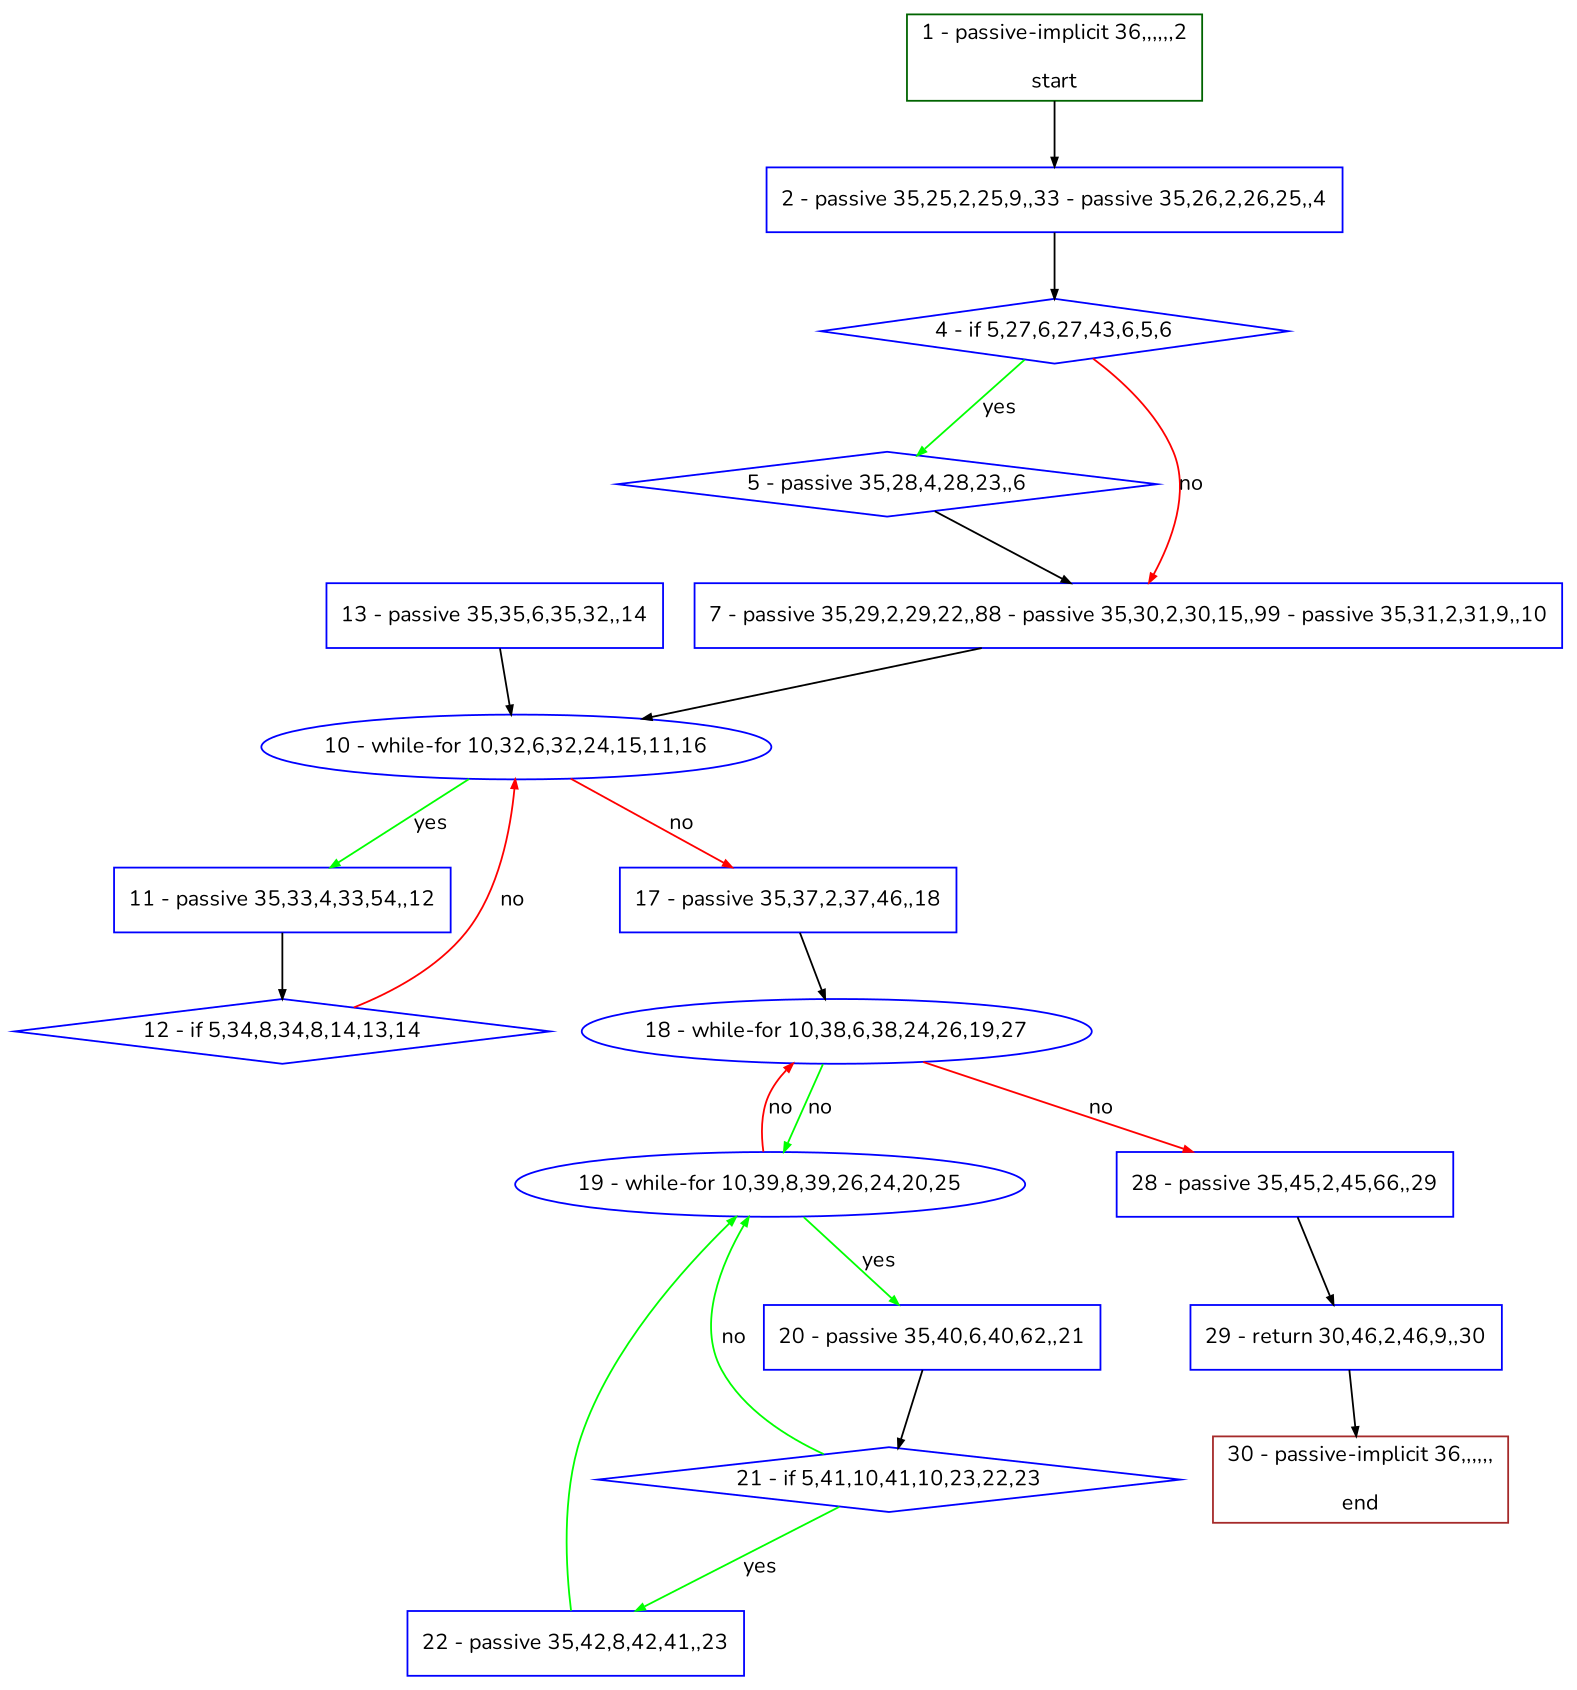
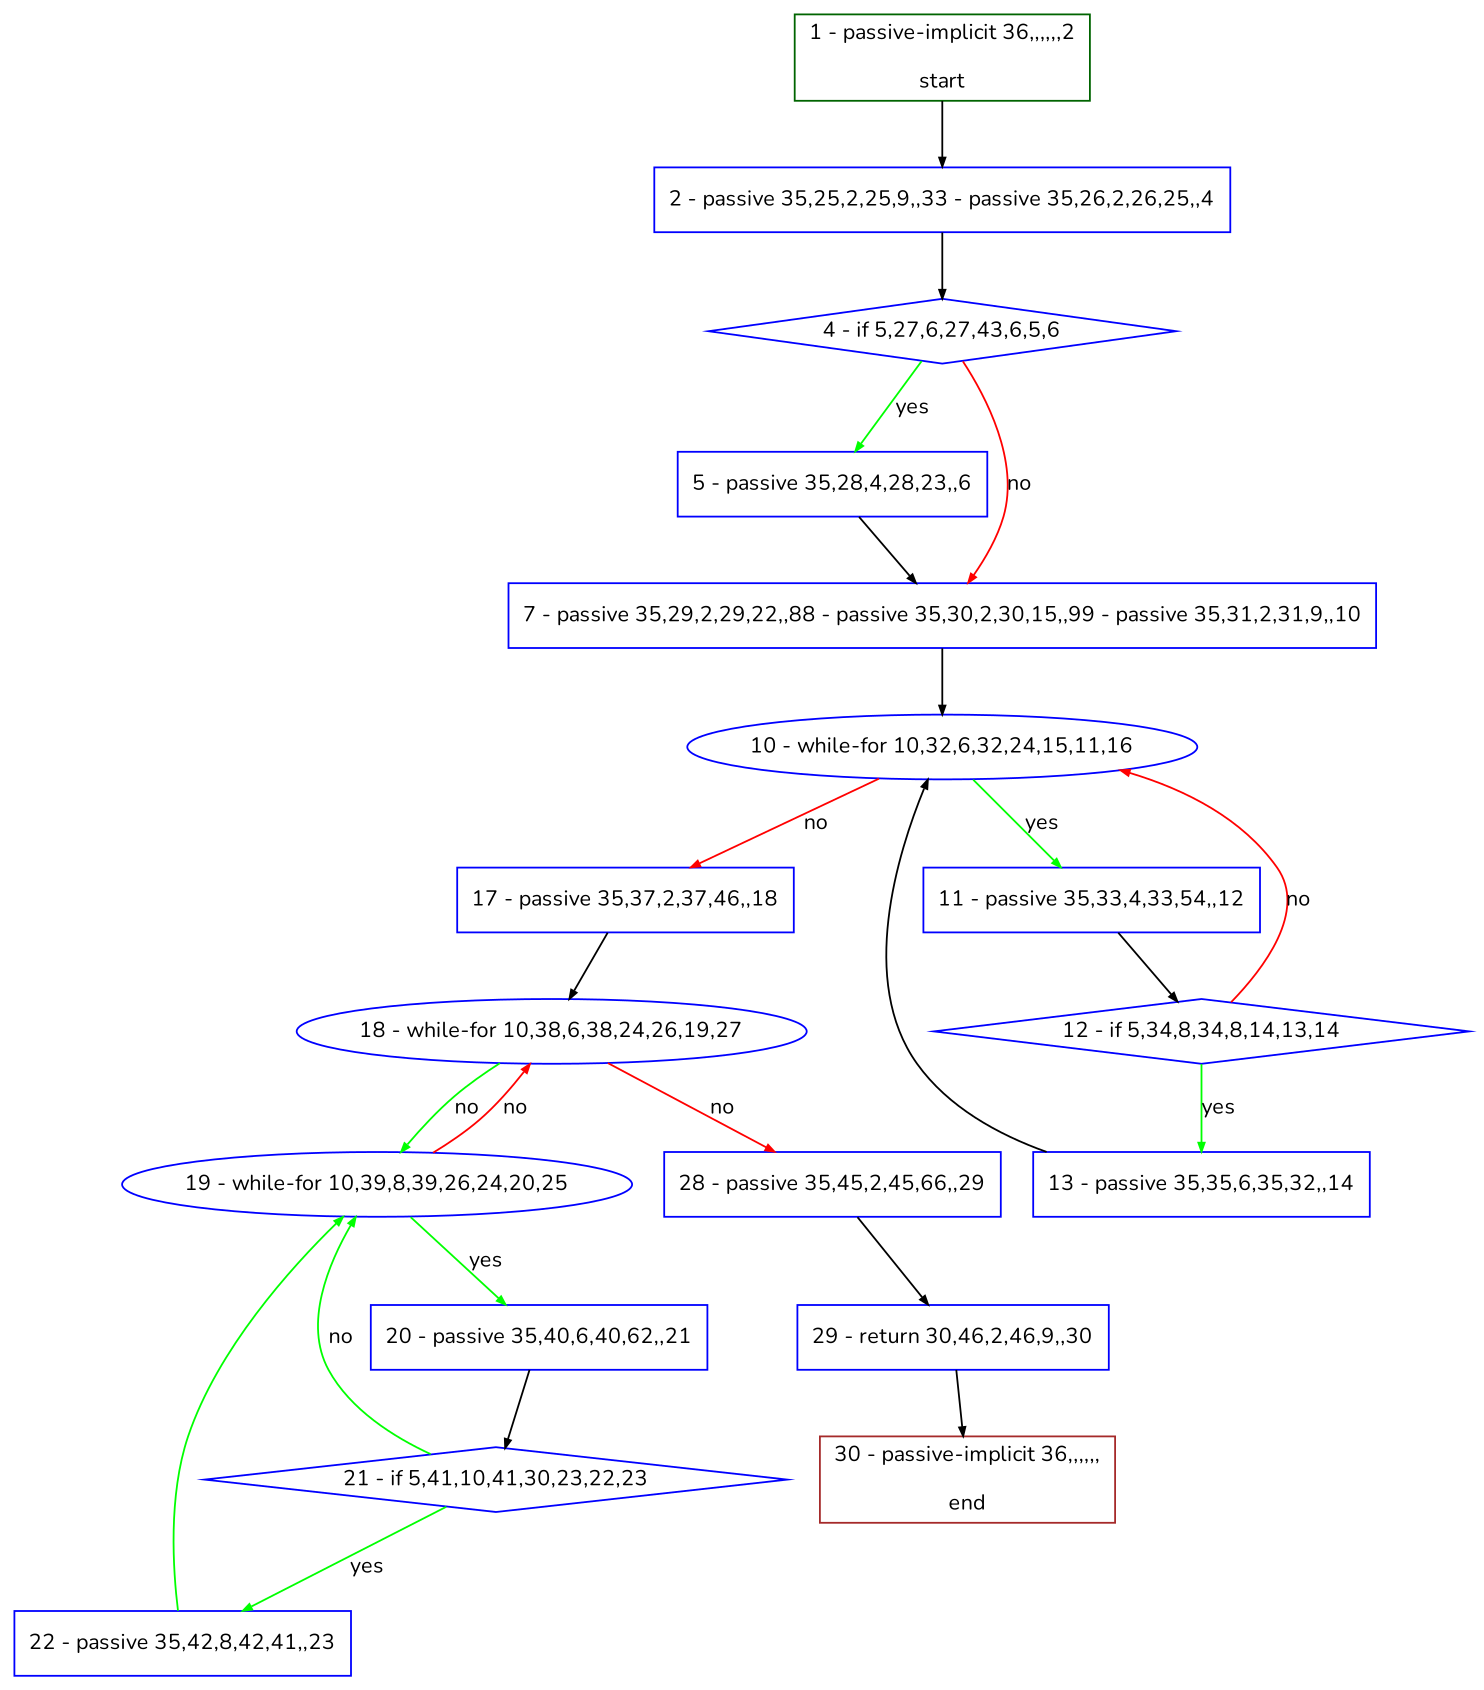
(887, 484) -> (832, 484)
none -> (1201, 1103)
(889, 1480) -> (496, 1480)
